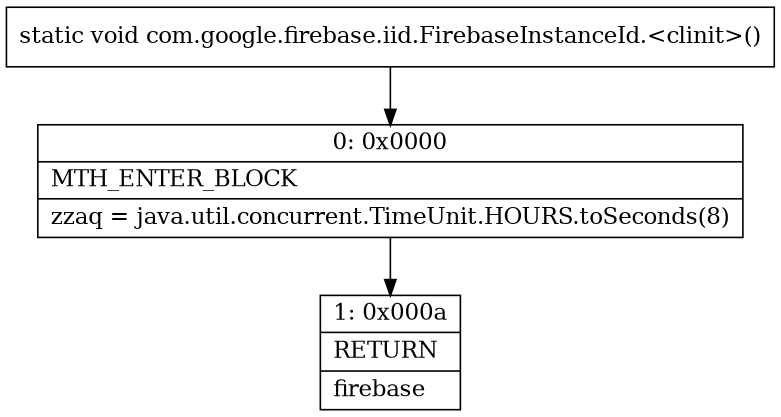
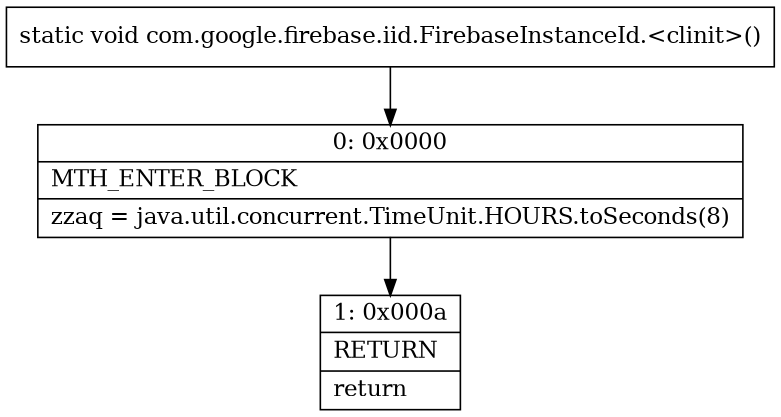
(380, 390) -> (370, 390)
